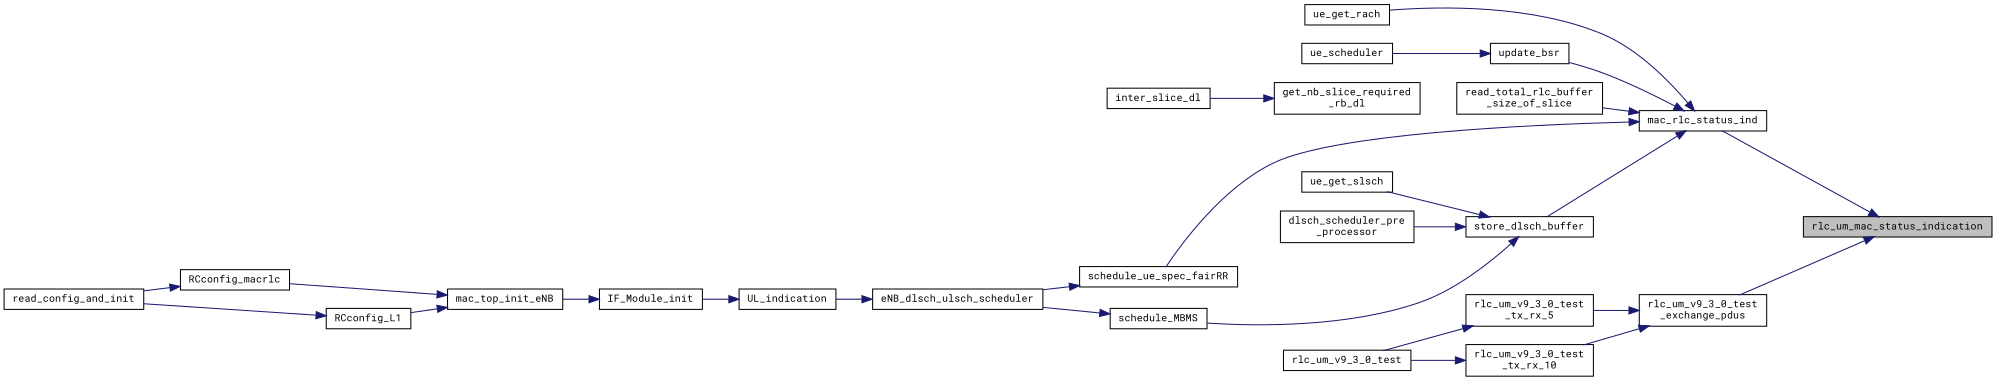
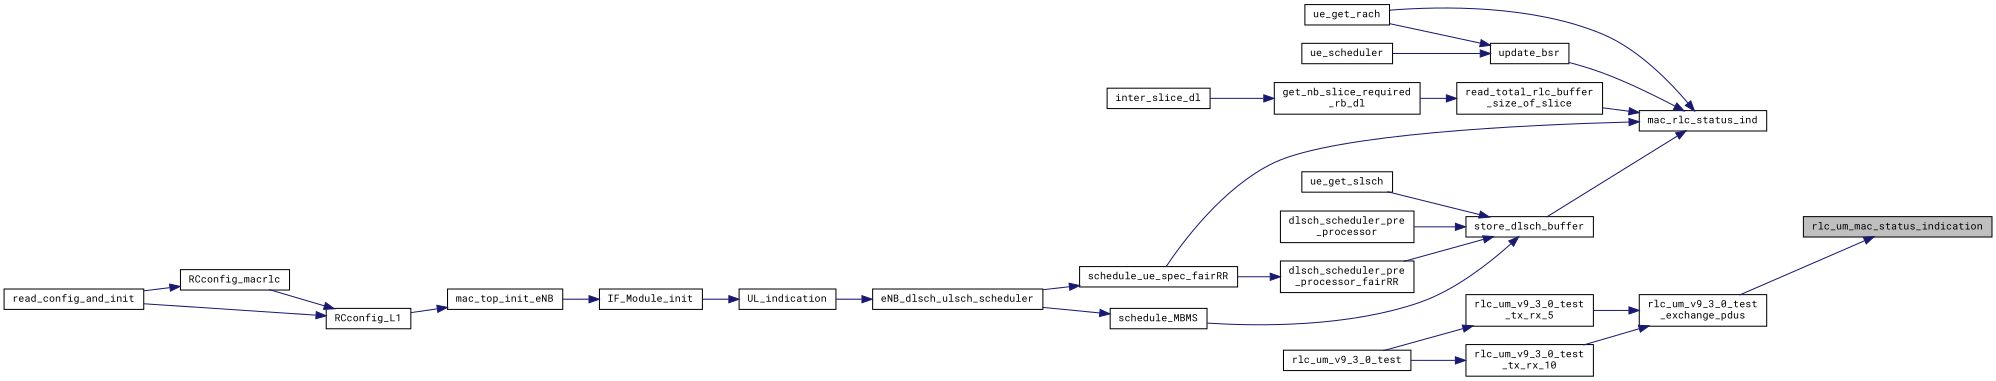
none -> (1435, 33)
none -> (1433, 98)
(1796, 171) -> none
none -> (1347, 277)
(363, 289) -> (297, 298)
